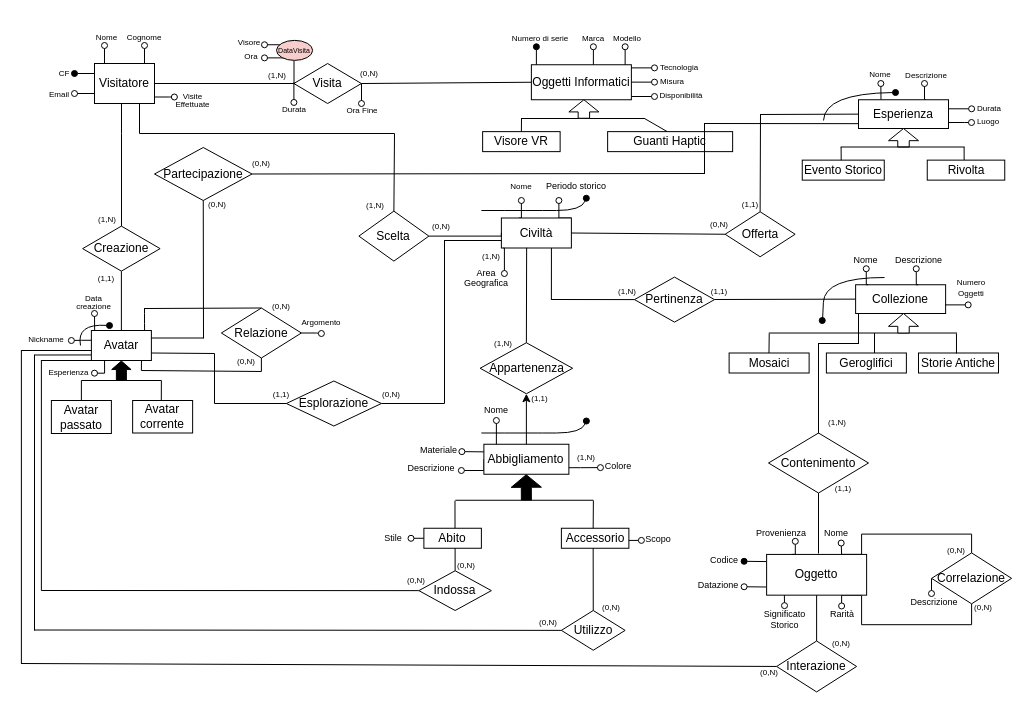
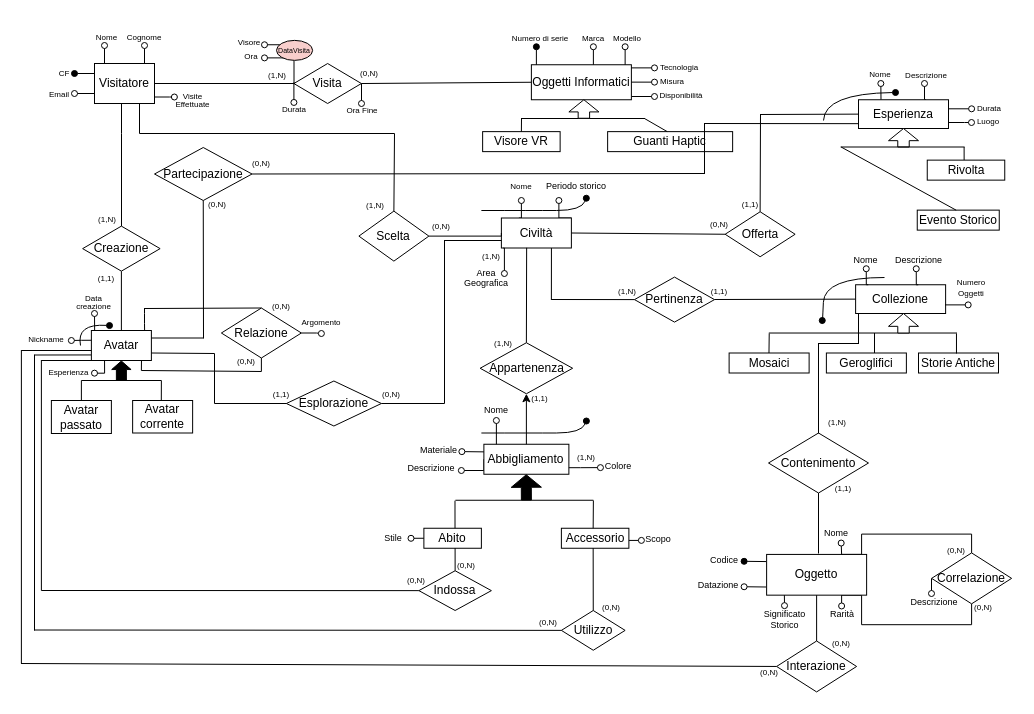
(843, 170) -> (958, 220)
(782, 533) -> none
(795, 550) -> none
